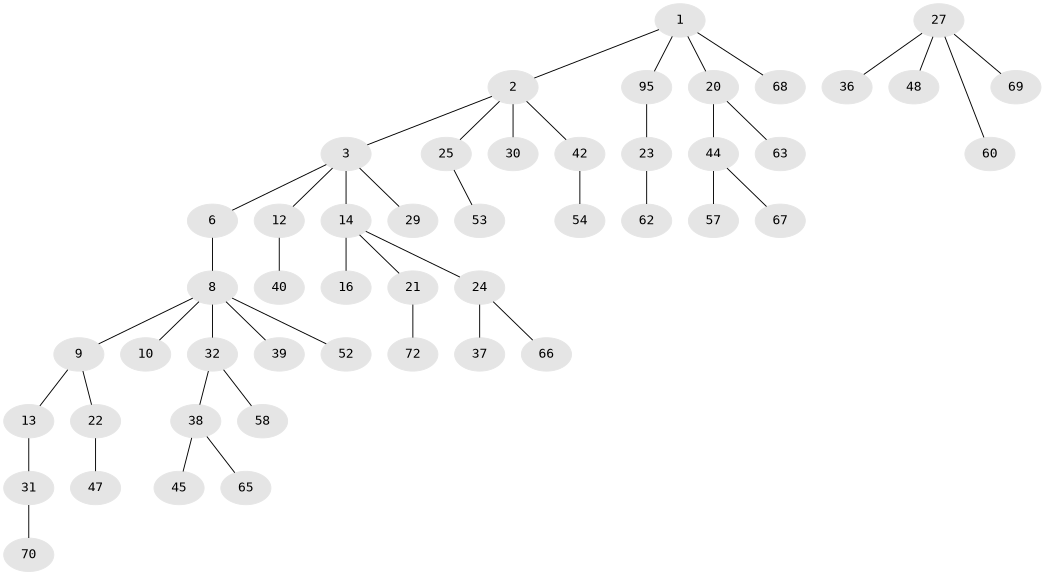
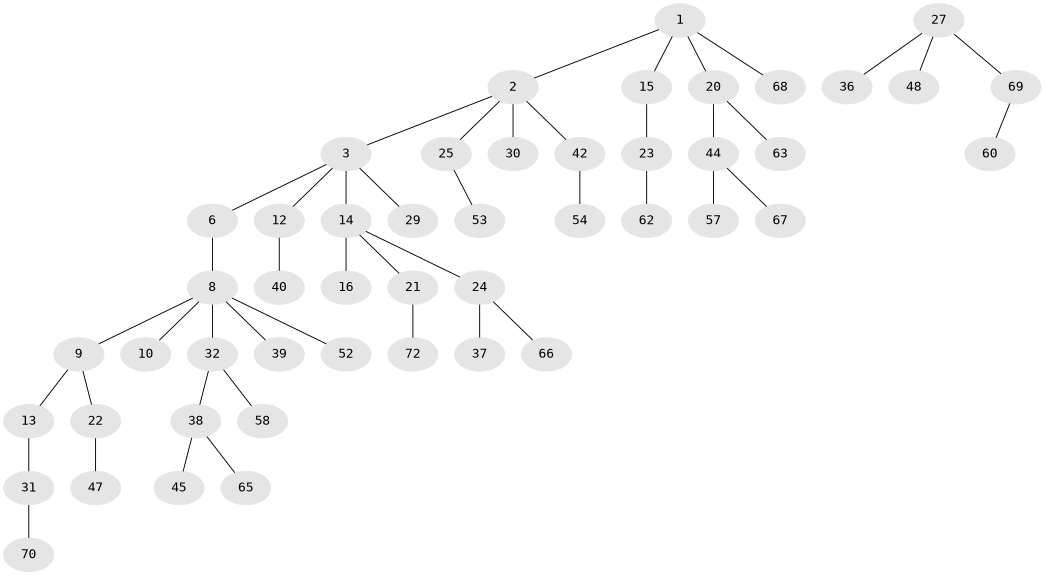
(647, 87) -> (647, 87)
(964, 87) -> (1003, 121)
